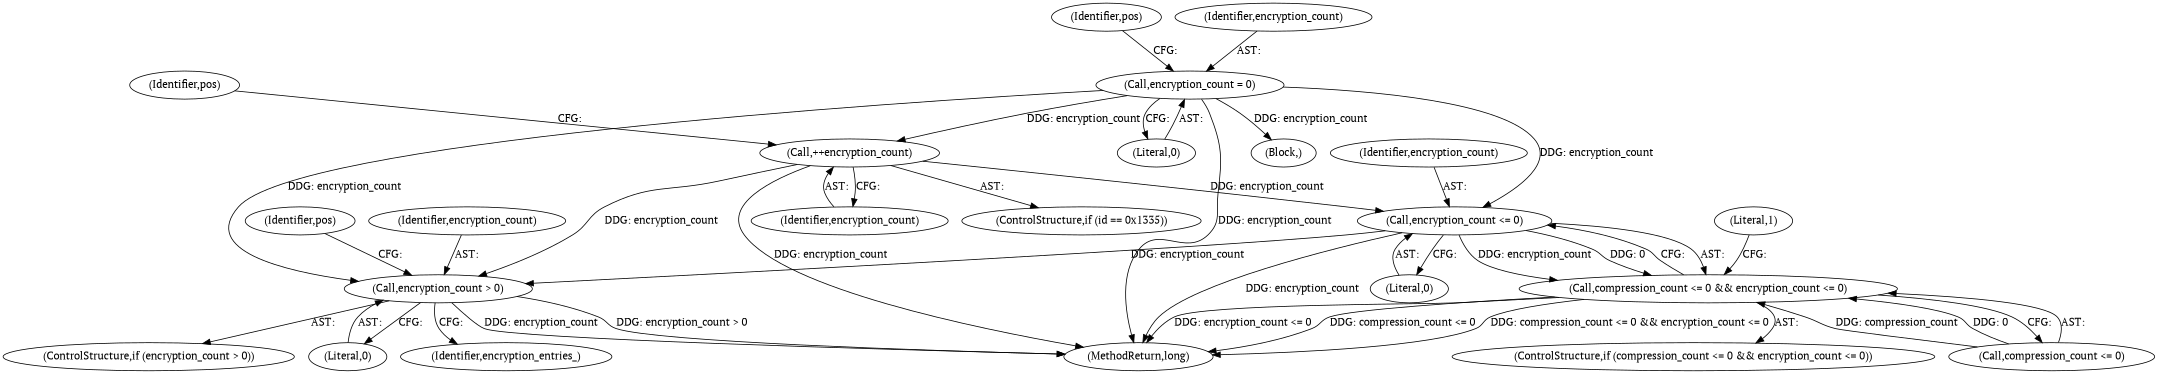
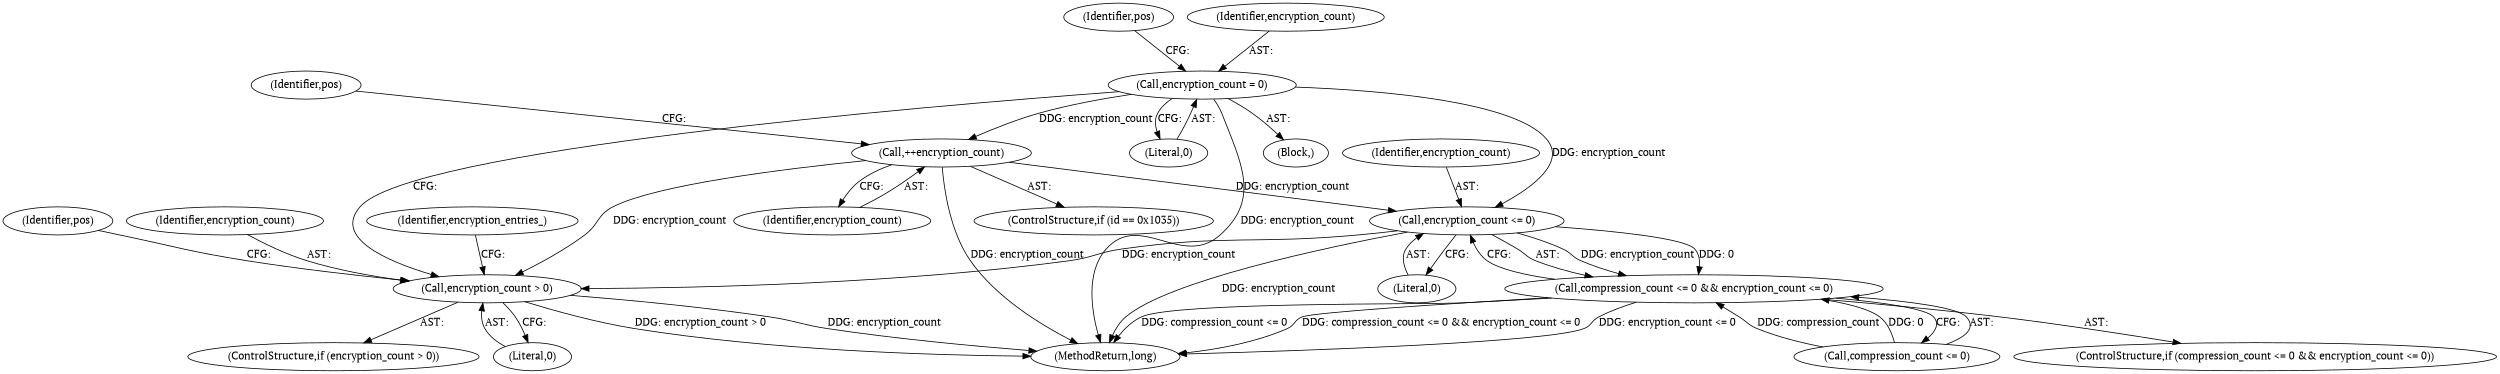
(1311, 119) -> (1280, 119)
(345, 187) -> (427, 187)
(1081, 221) -> (1094, 221)
(1754, 221) -> none
(437, 324) -> (479, 251)
